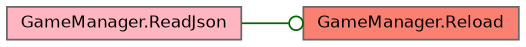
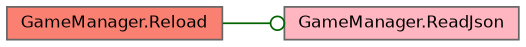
(265, 23) -> (247, 23)
